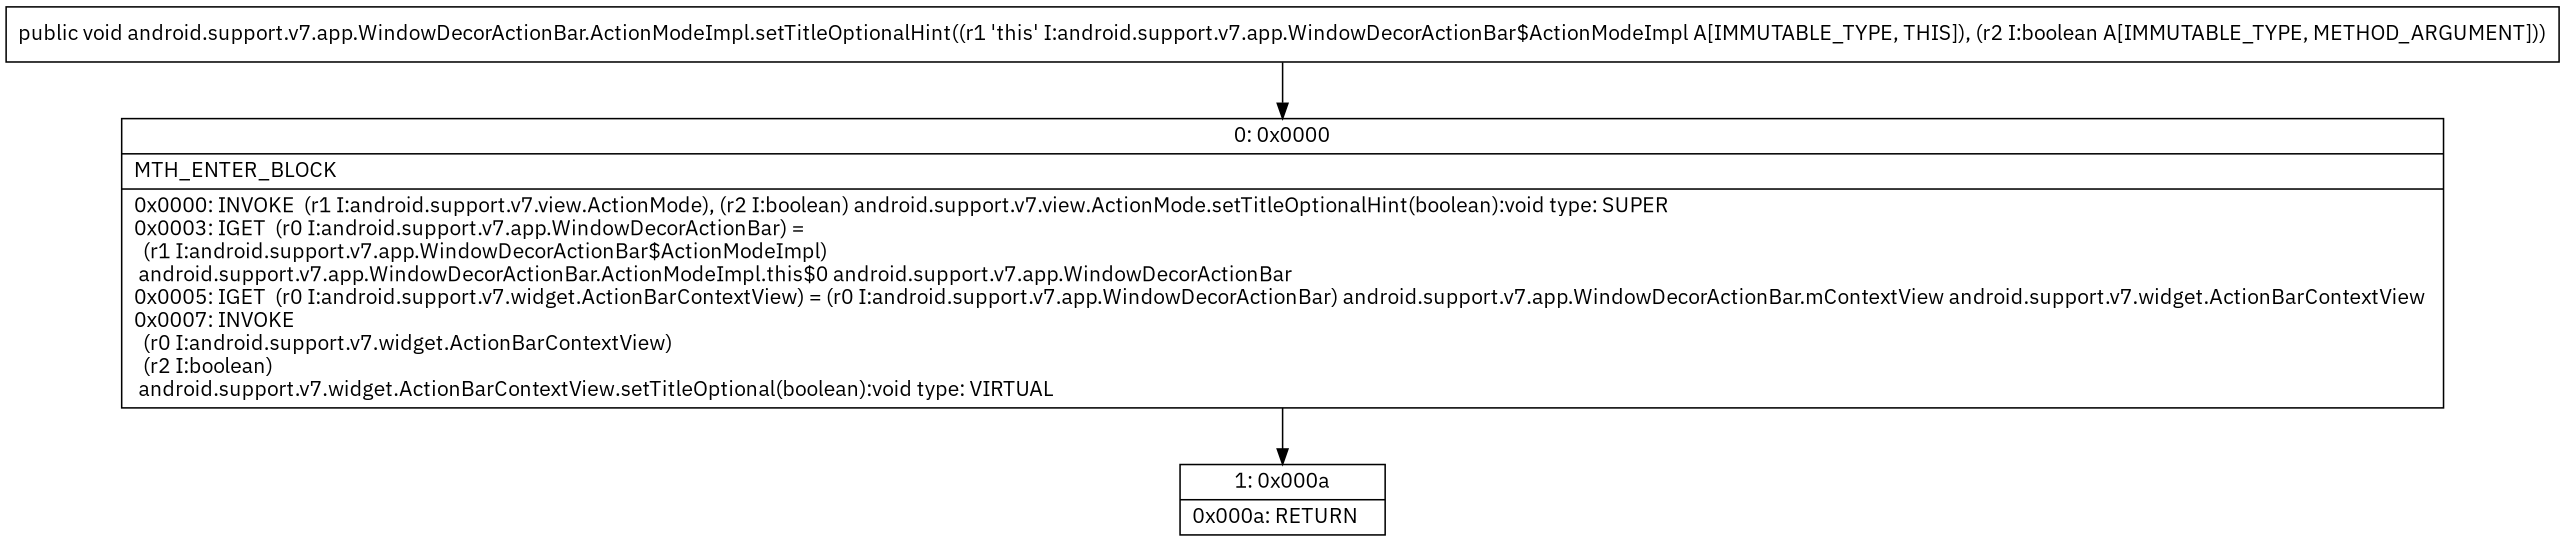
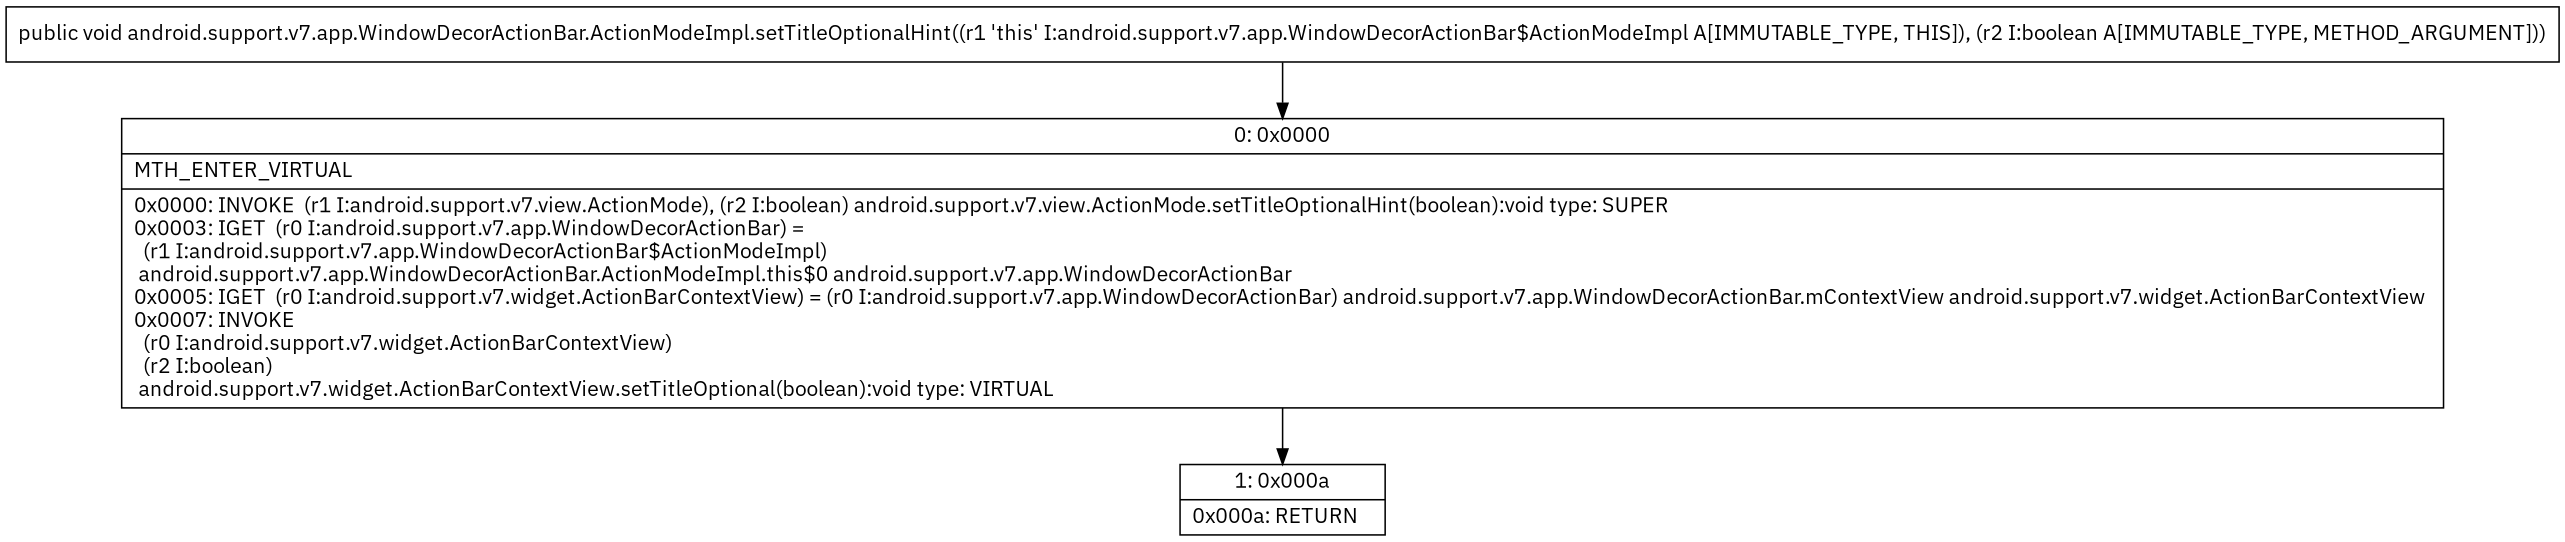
(236, 171) -> (243, 171)
